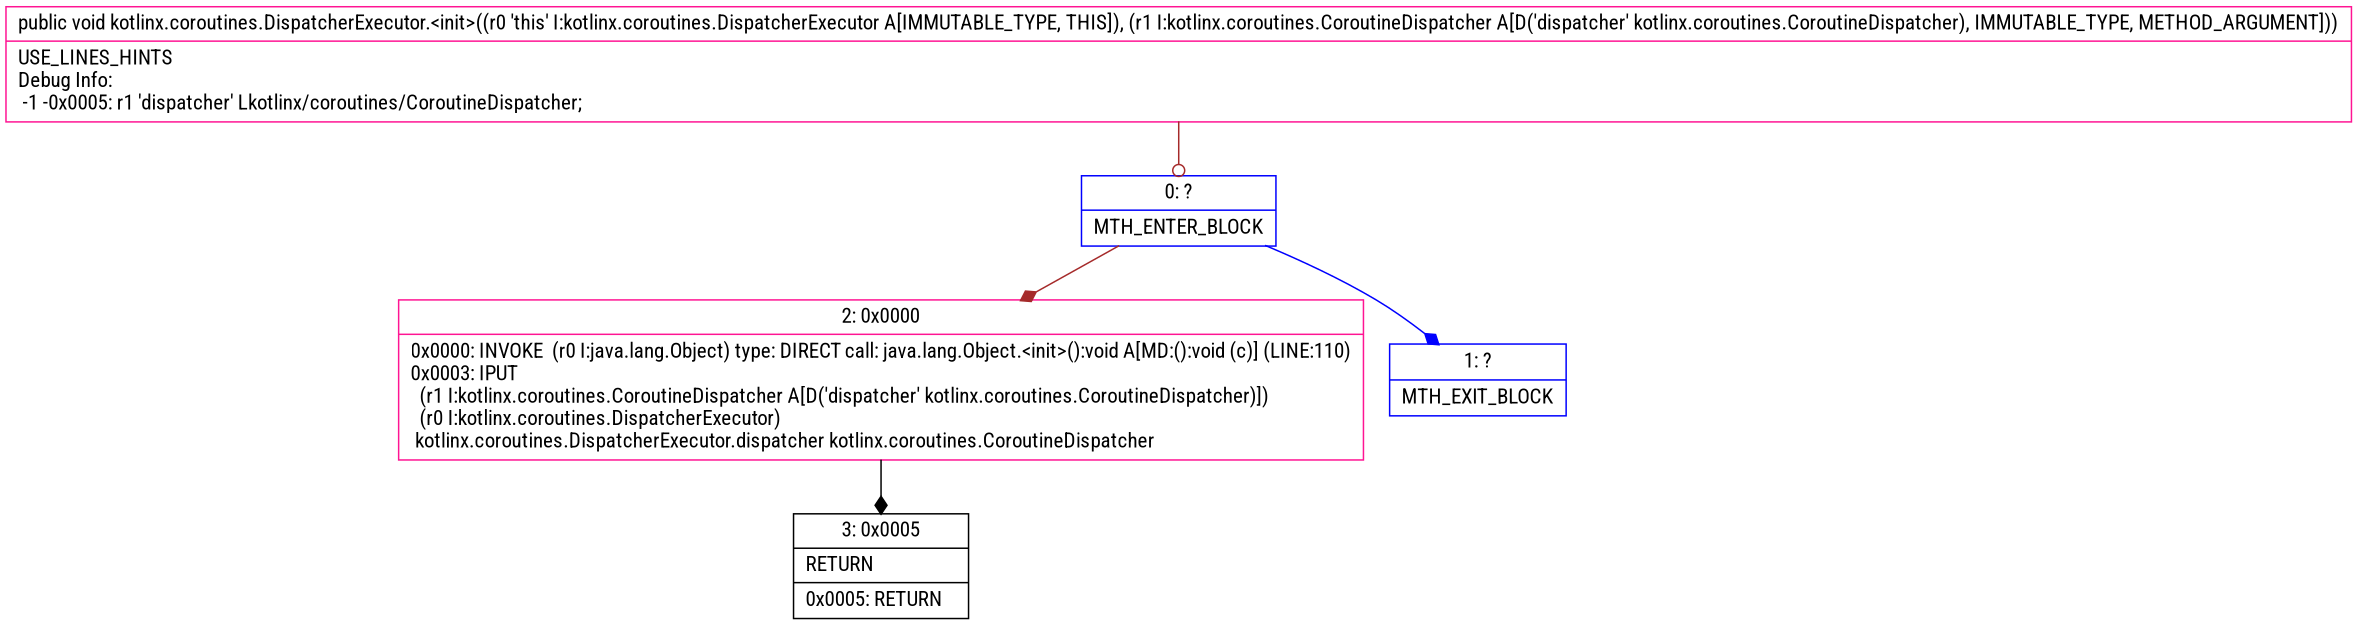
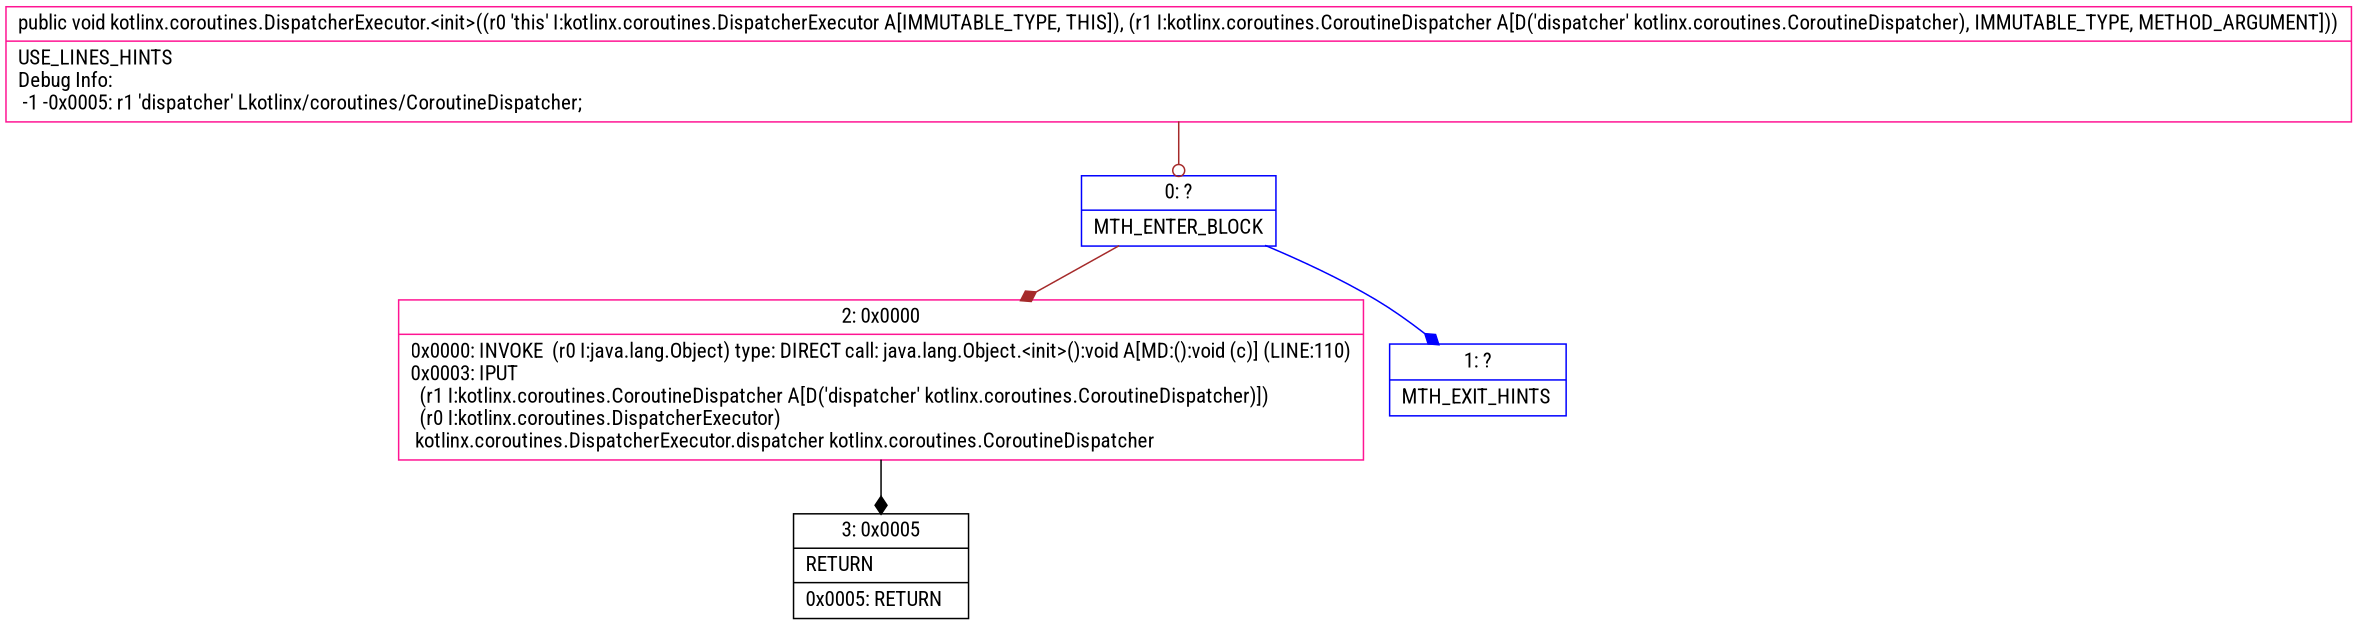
(1478, 397) -> (1476, 397)
